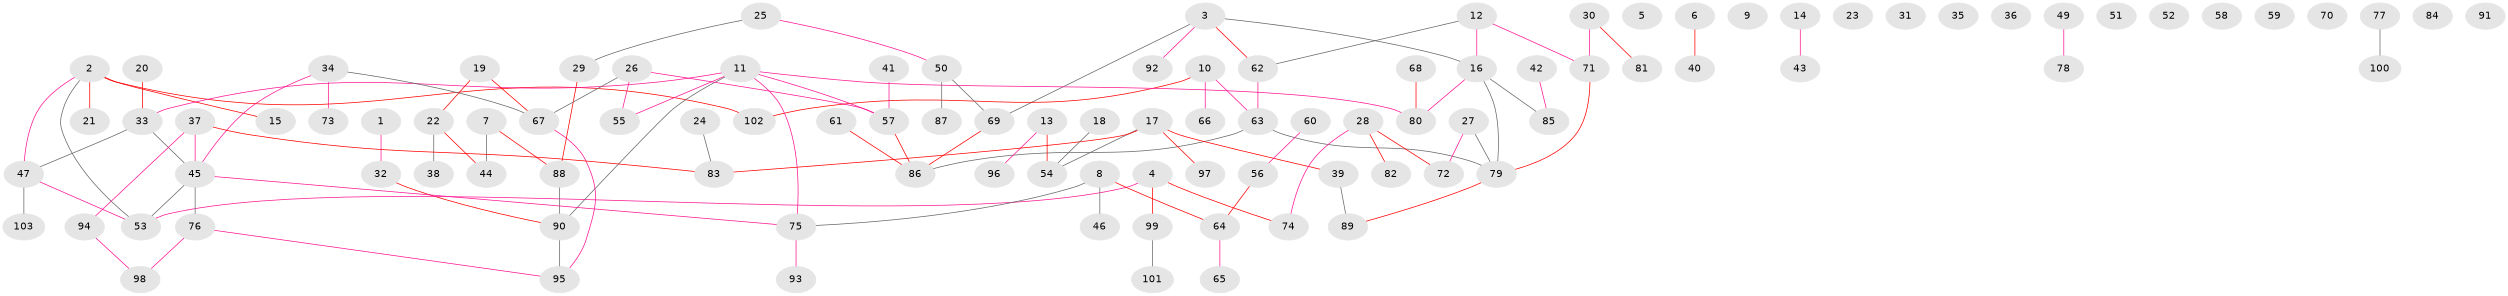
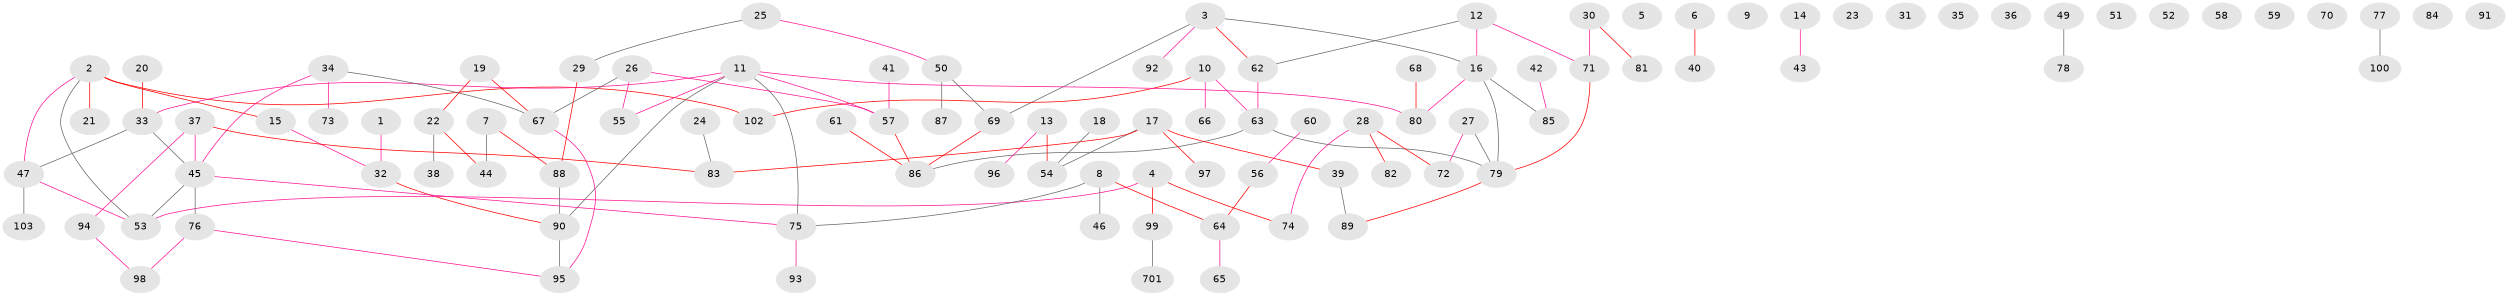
(2064, 43) -> (2064, 43)
(793, 140) -> (793, 140)
none -> (334, 151)
(1153, 280) -> (1153, 280)
